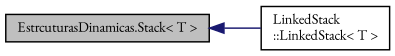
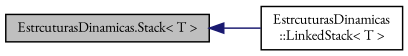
(325, 28) -> (332, 28)
